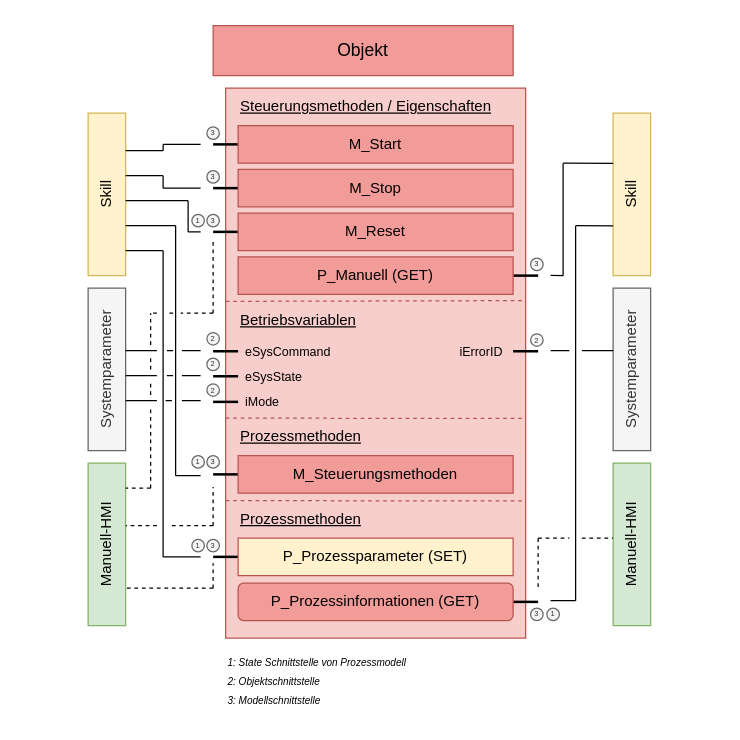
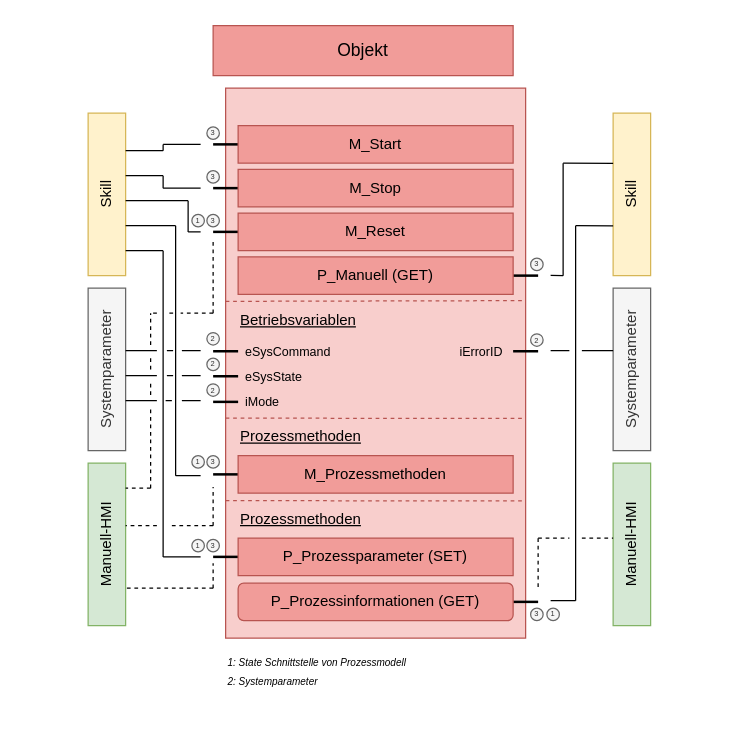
(376, 107) -> none
(376, 474) -> (376, 474)
(376, 557) -> (376, 557)
(283, 682) -> (276, 682)
(313, 701) -> none
